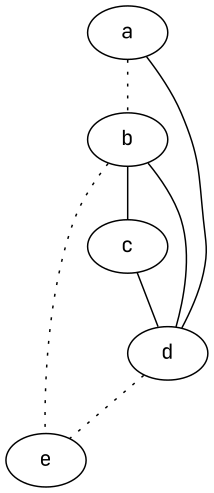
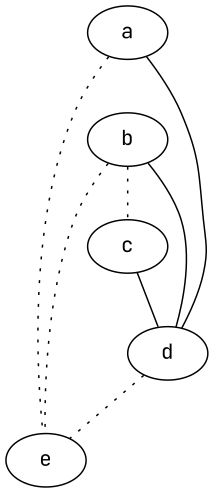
(128, 86) -> (44, 238)
(128, 193) -> (128, 193)
